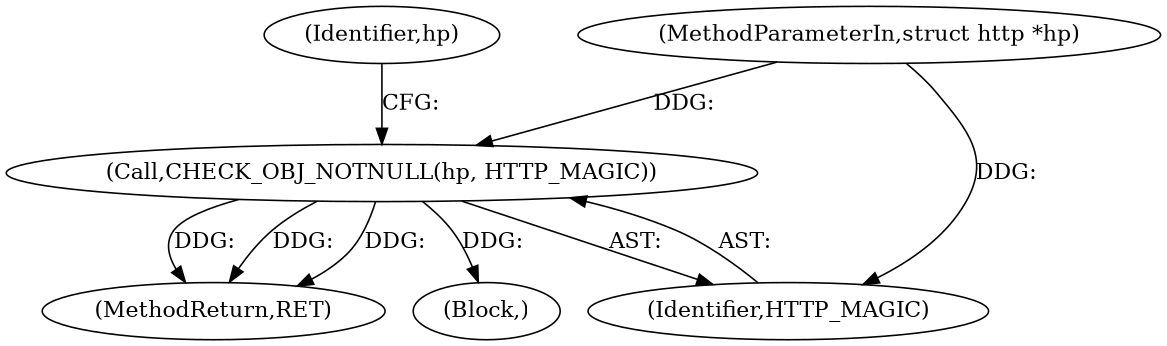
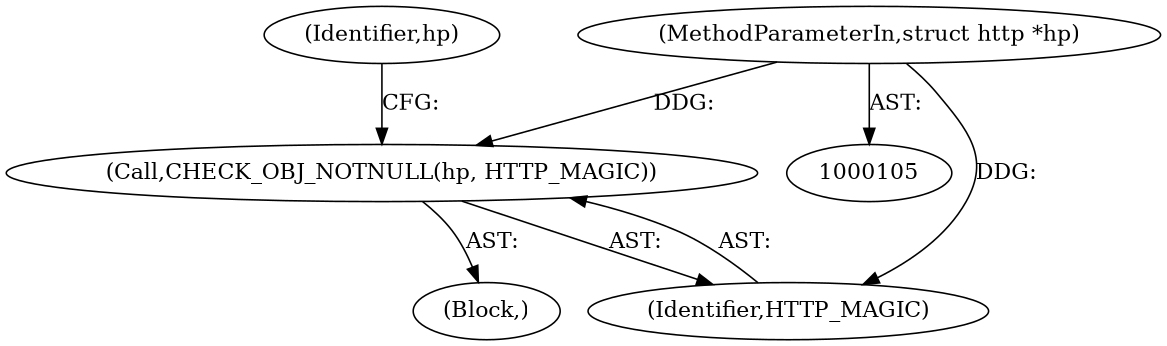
none -> (869, 173)
(496, 242) -> (496, 242)
(214, 311) -> none
